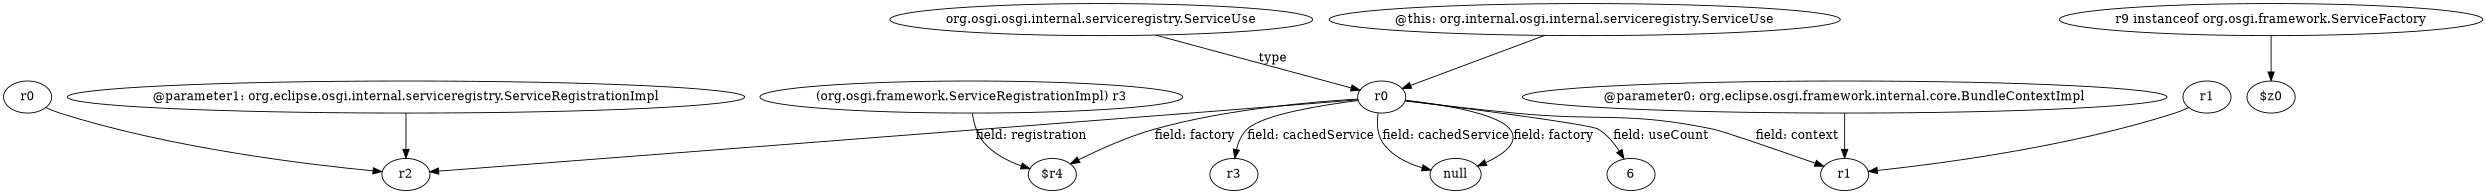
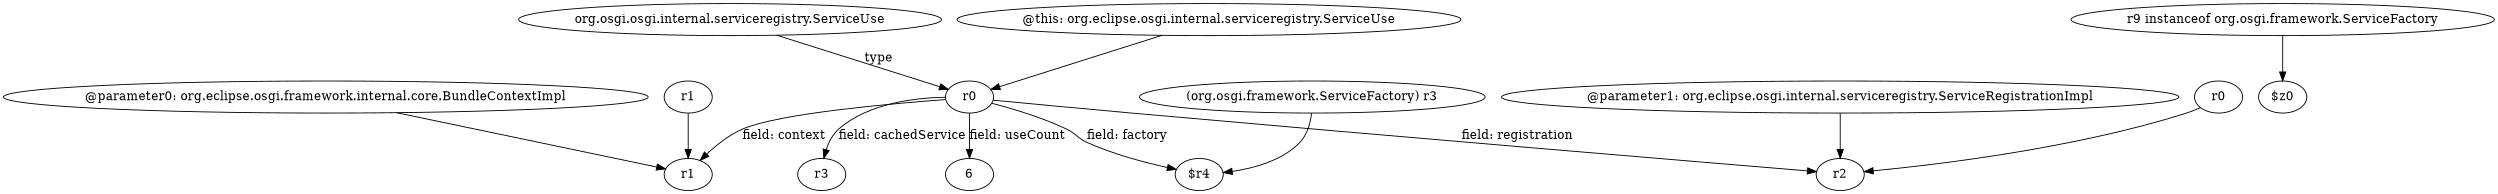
(1585, 20) -> (1209, 20)
(971, 97) -> (1312, 97)
(1456, 174) -> none
